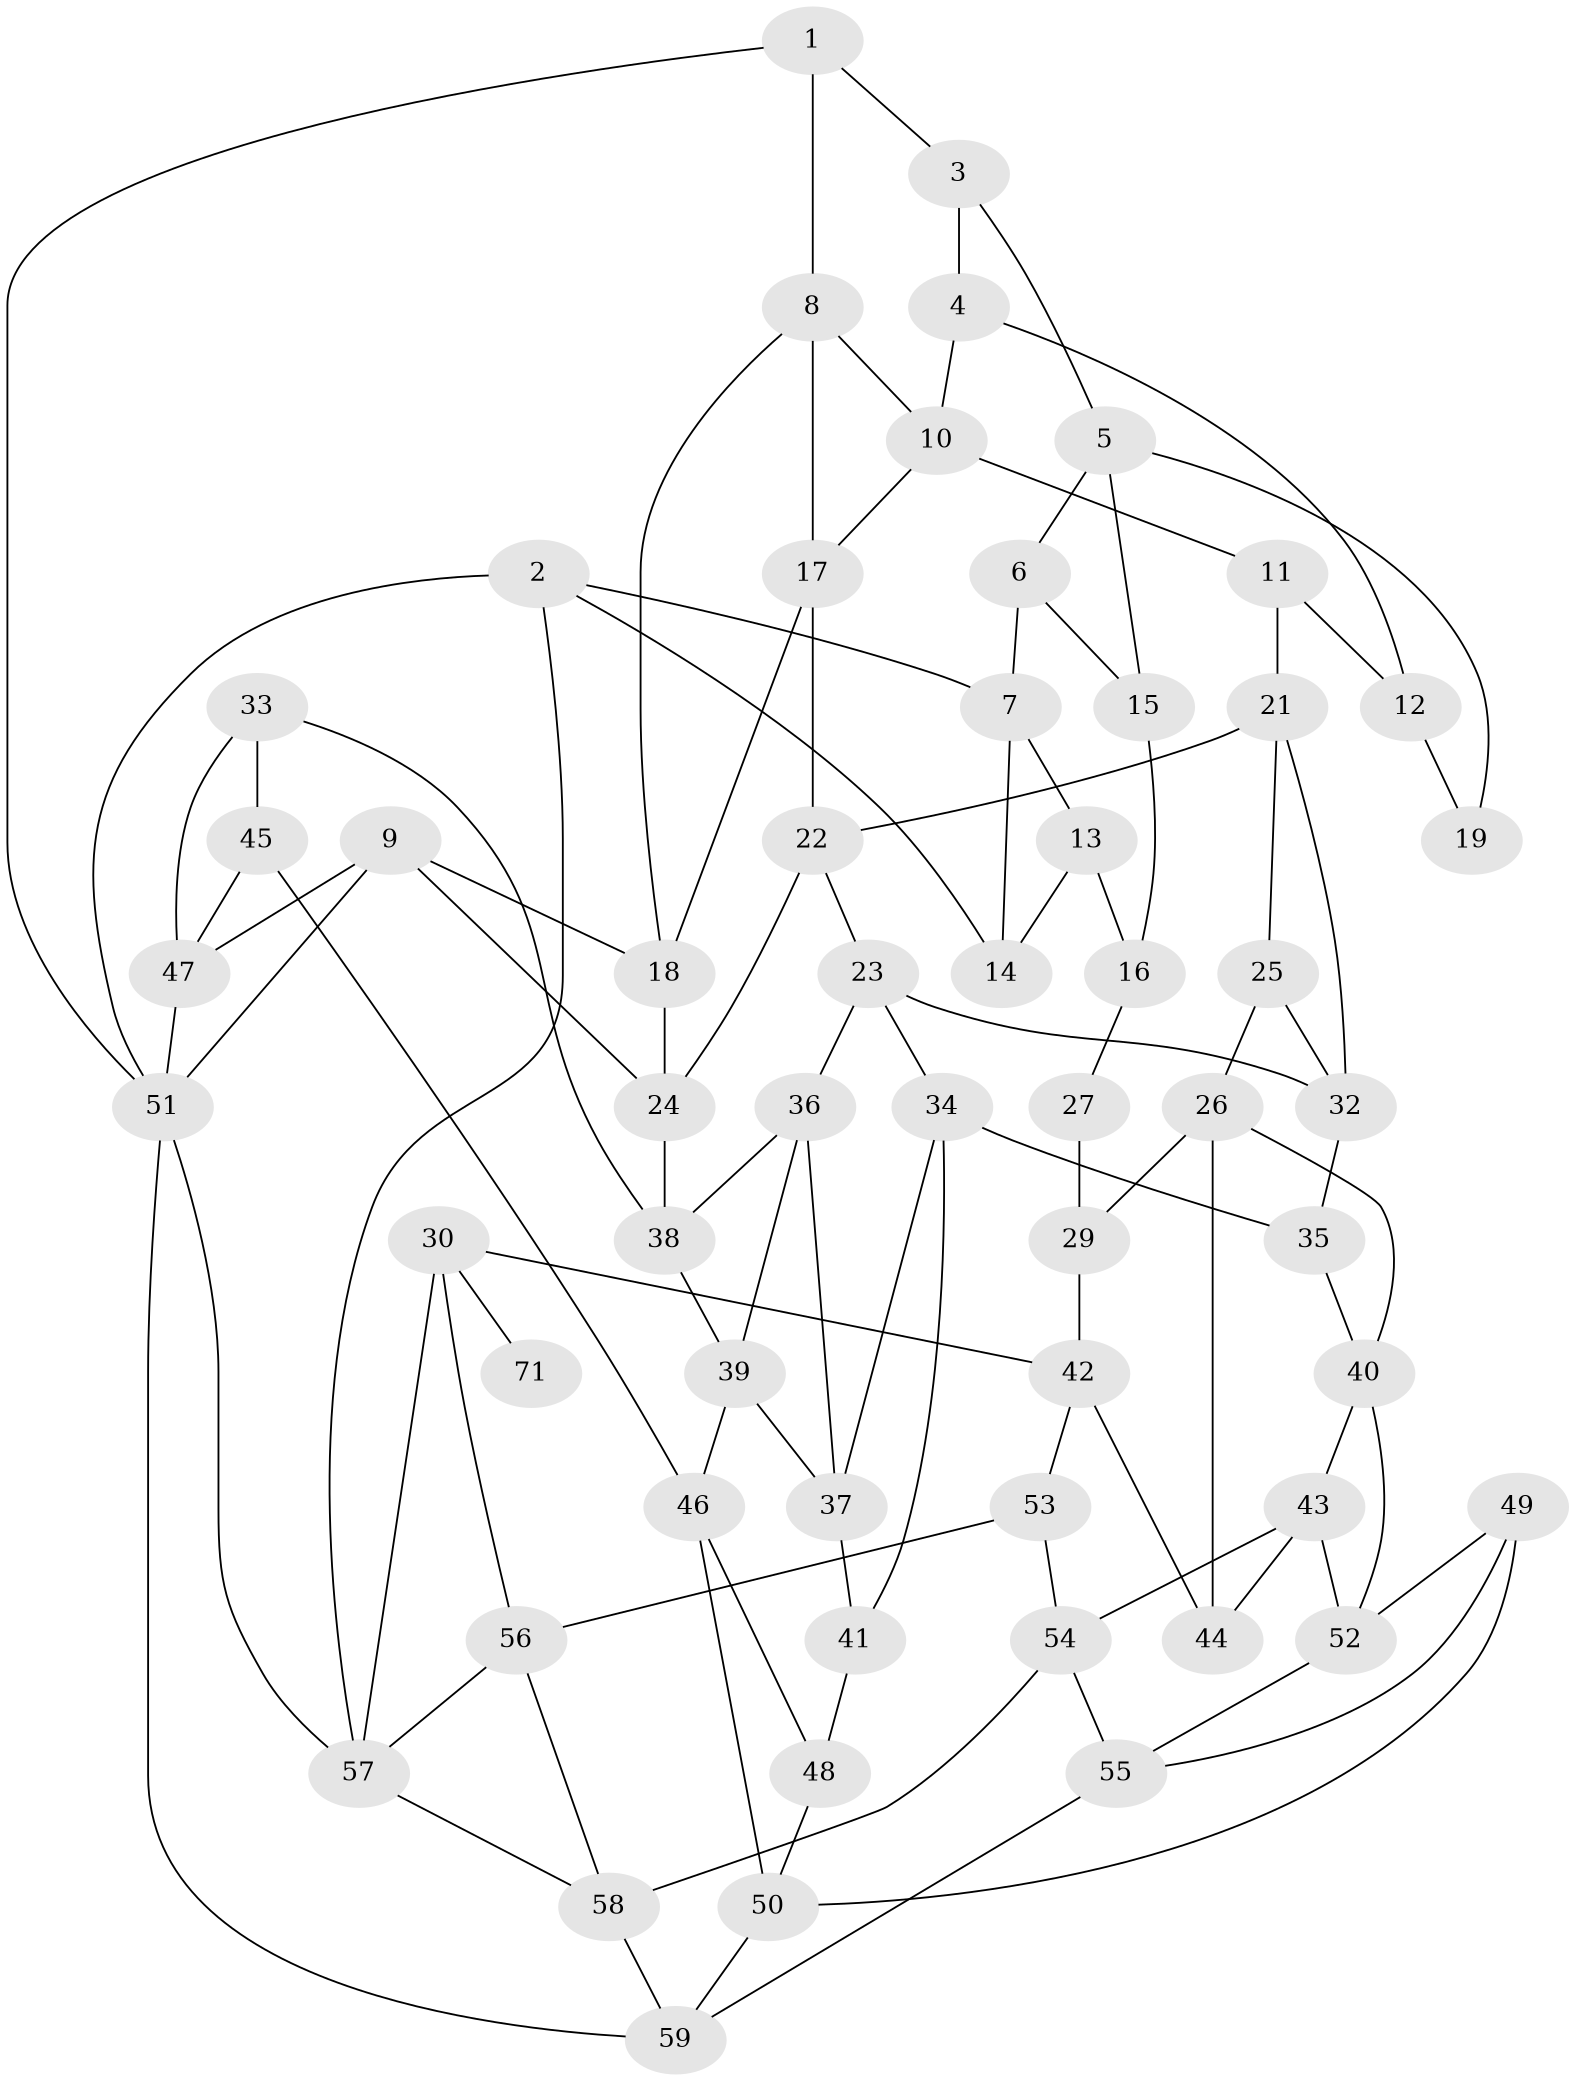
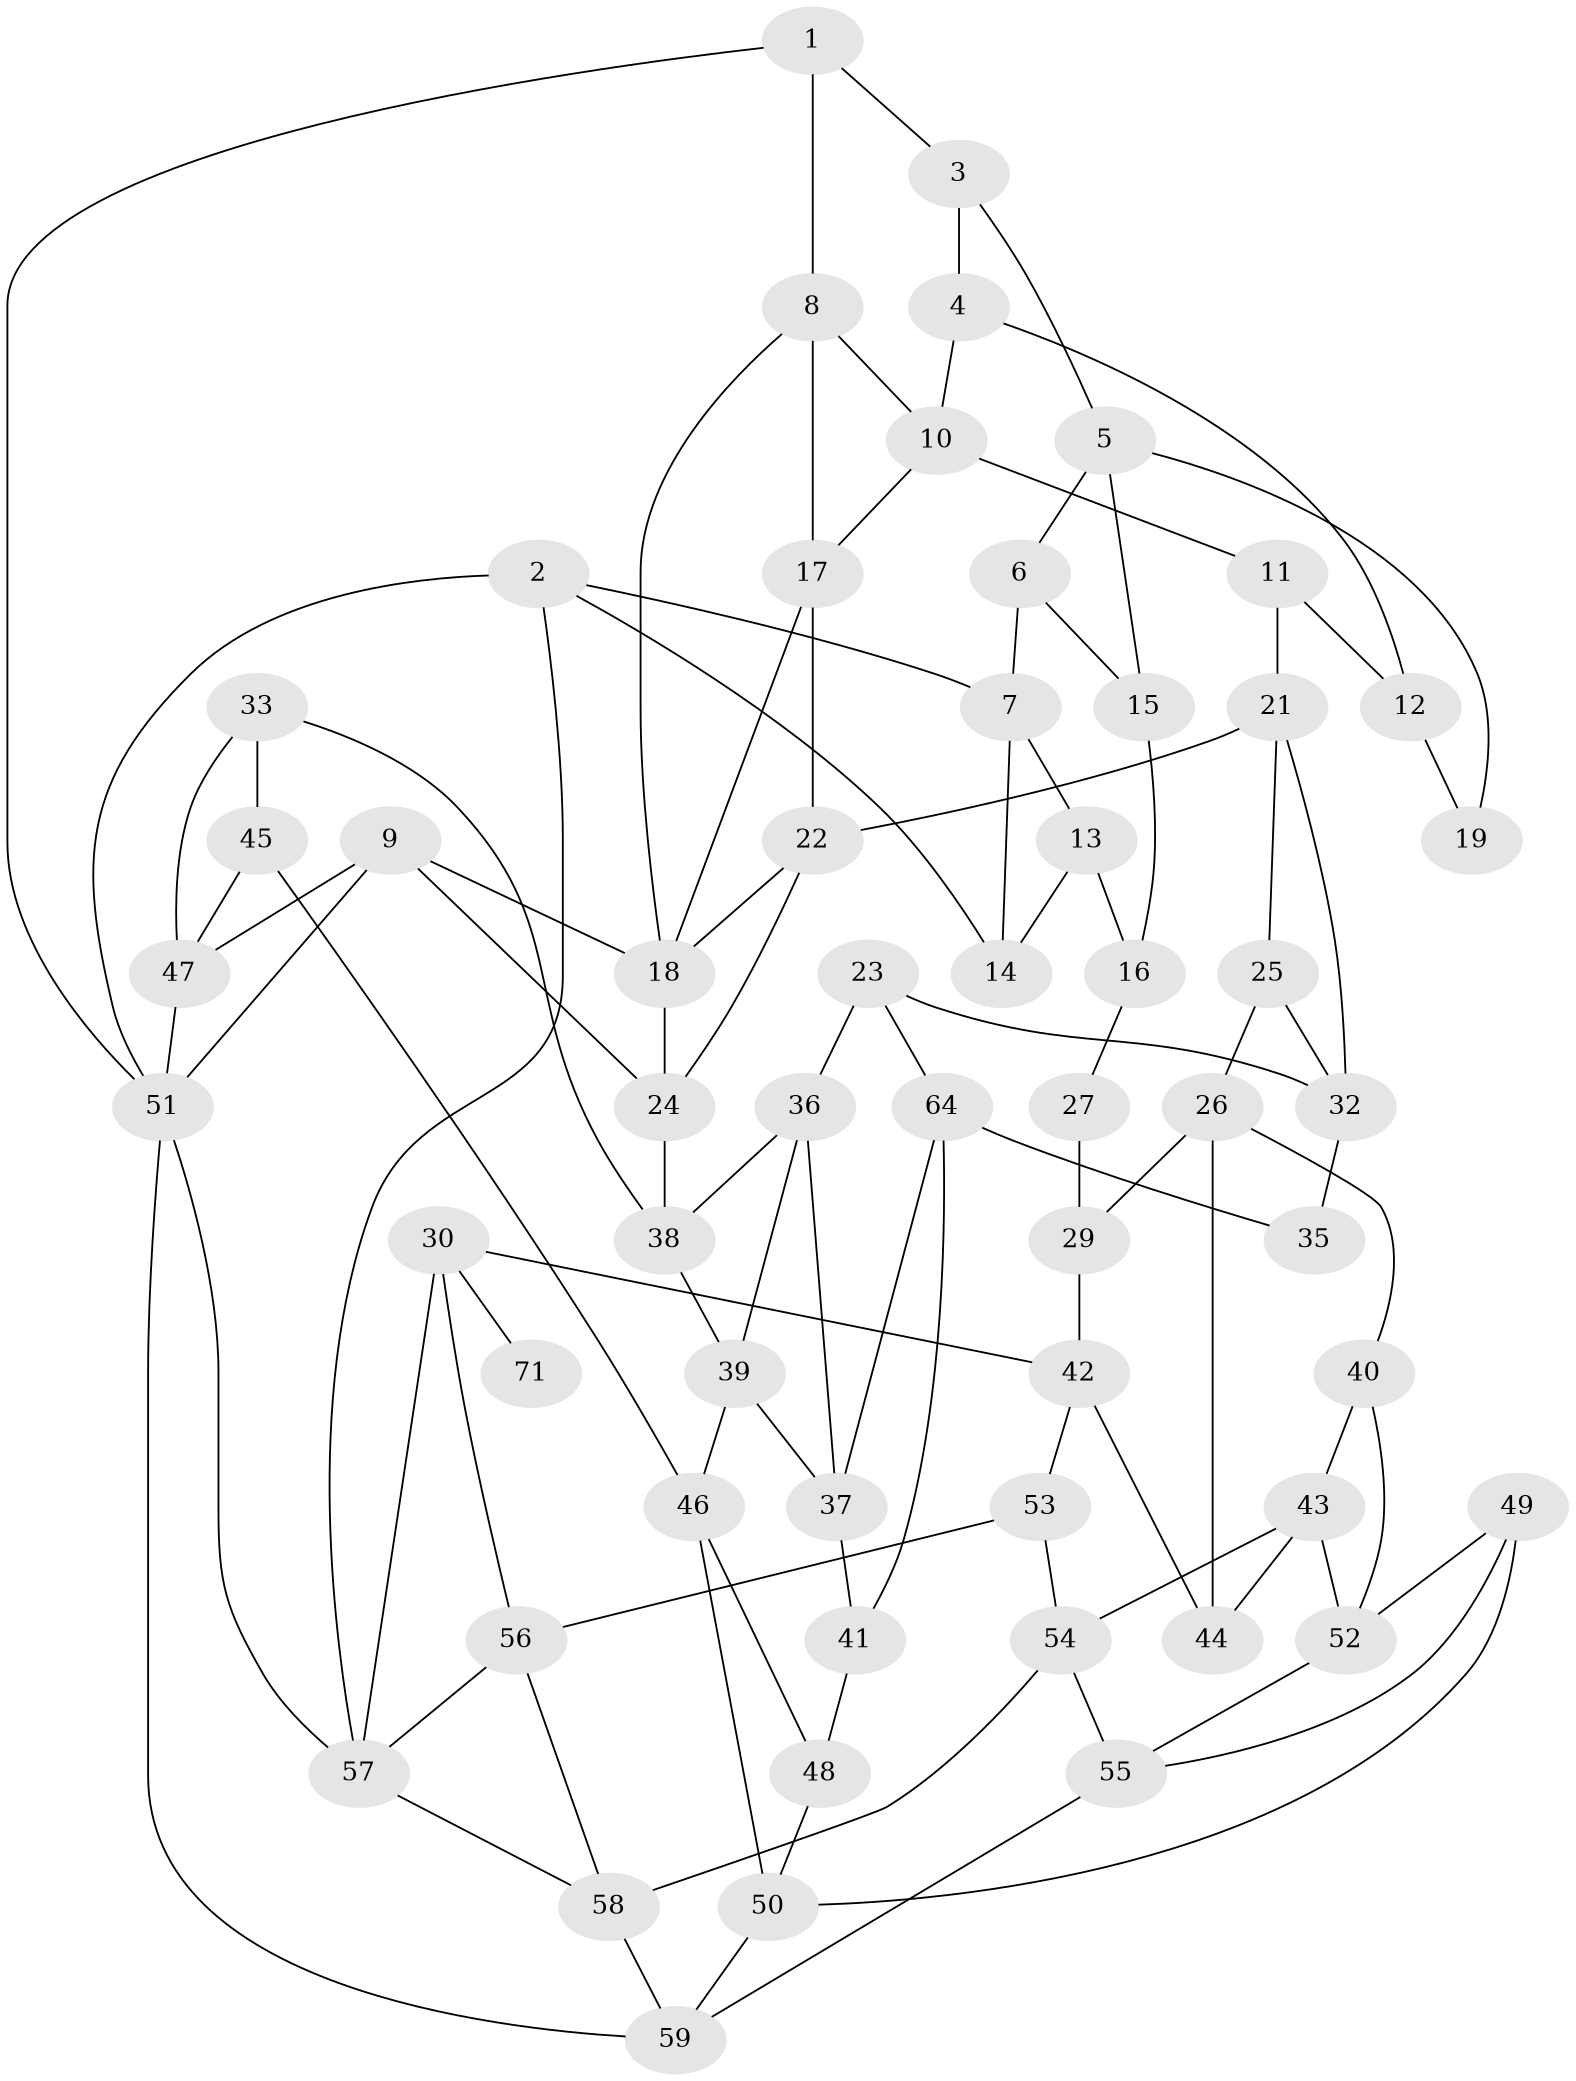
(841, 907) -> (739, 907)
(942, 1107) -> (942, 1107)
(1339, 1307) -> none
